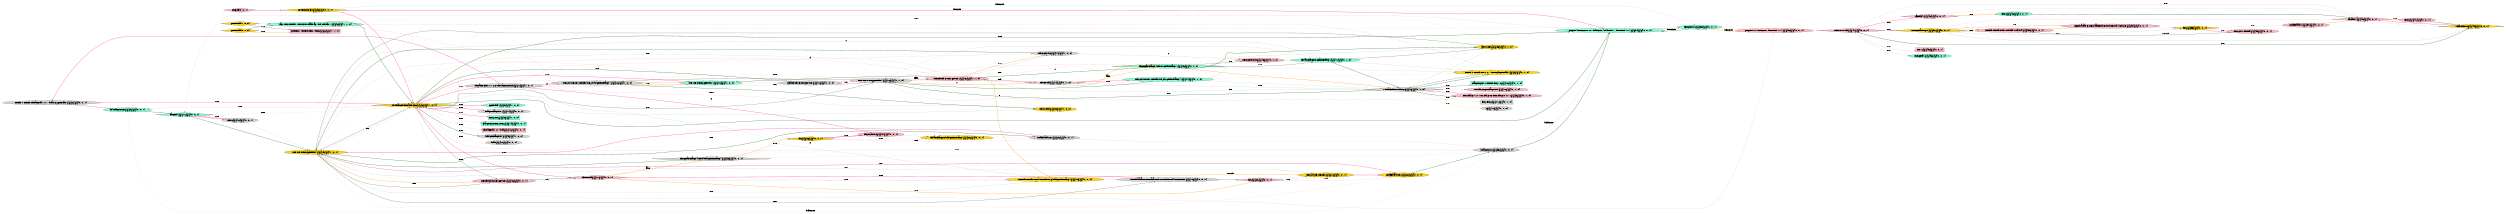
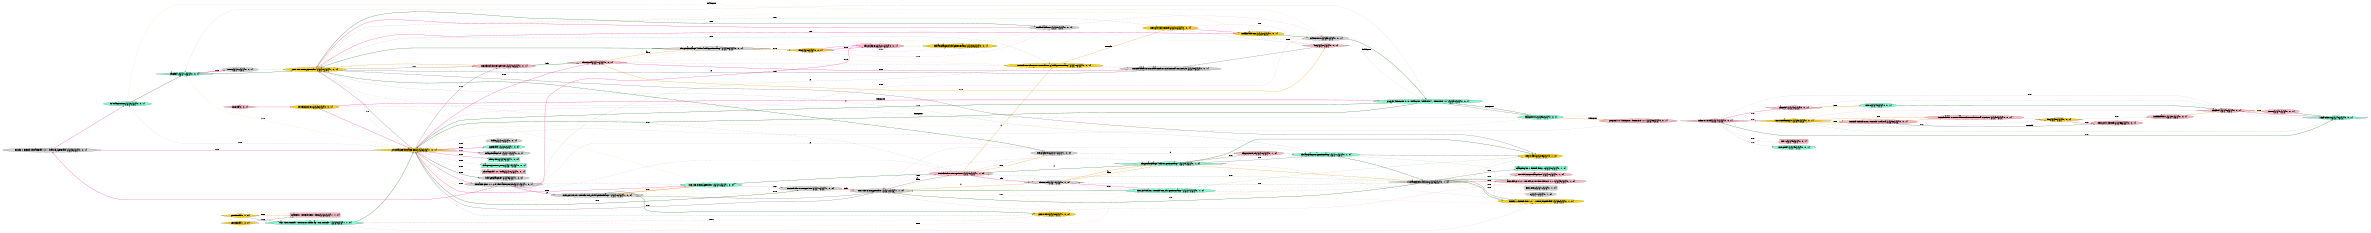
(315, 10) -> (315, 107)
(2472, 26) -> (2336, 118)
(1334, 181) -> (1290, 41)
